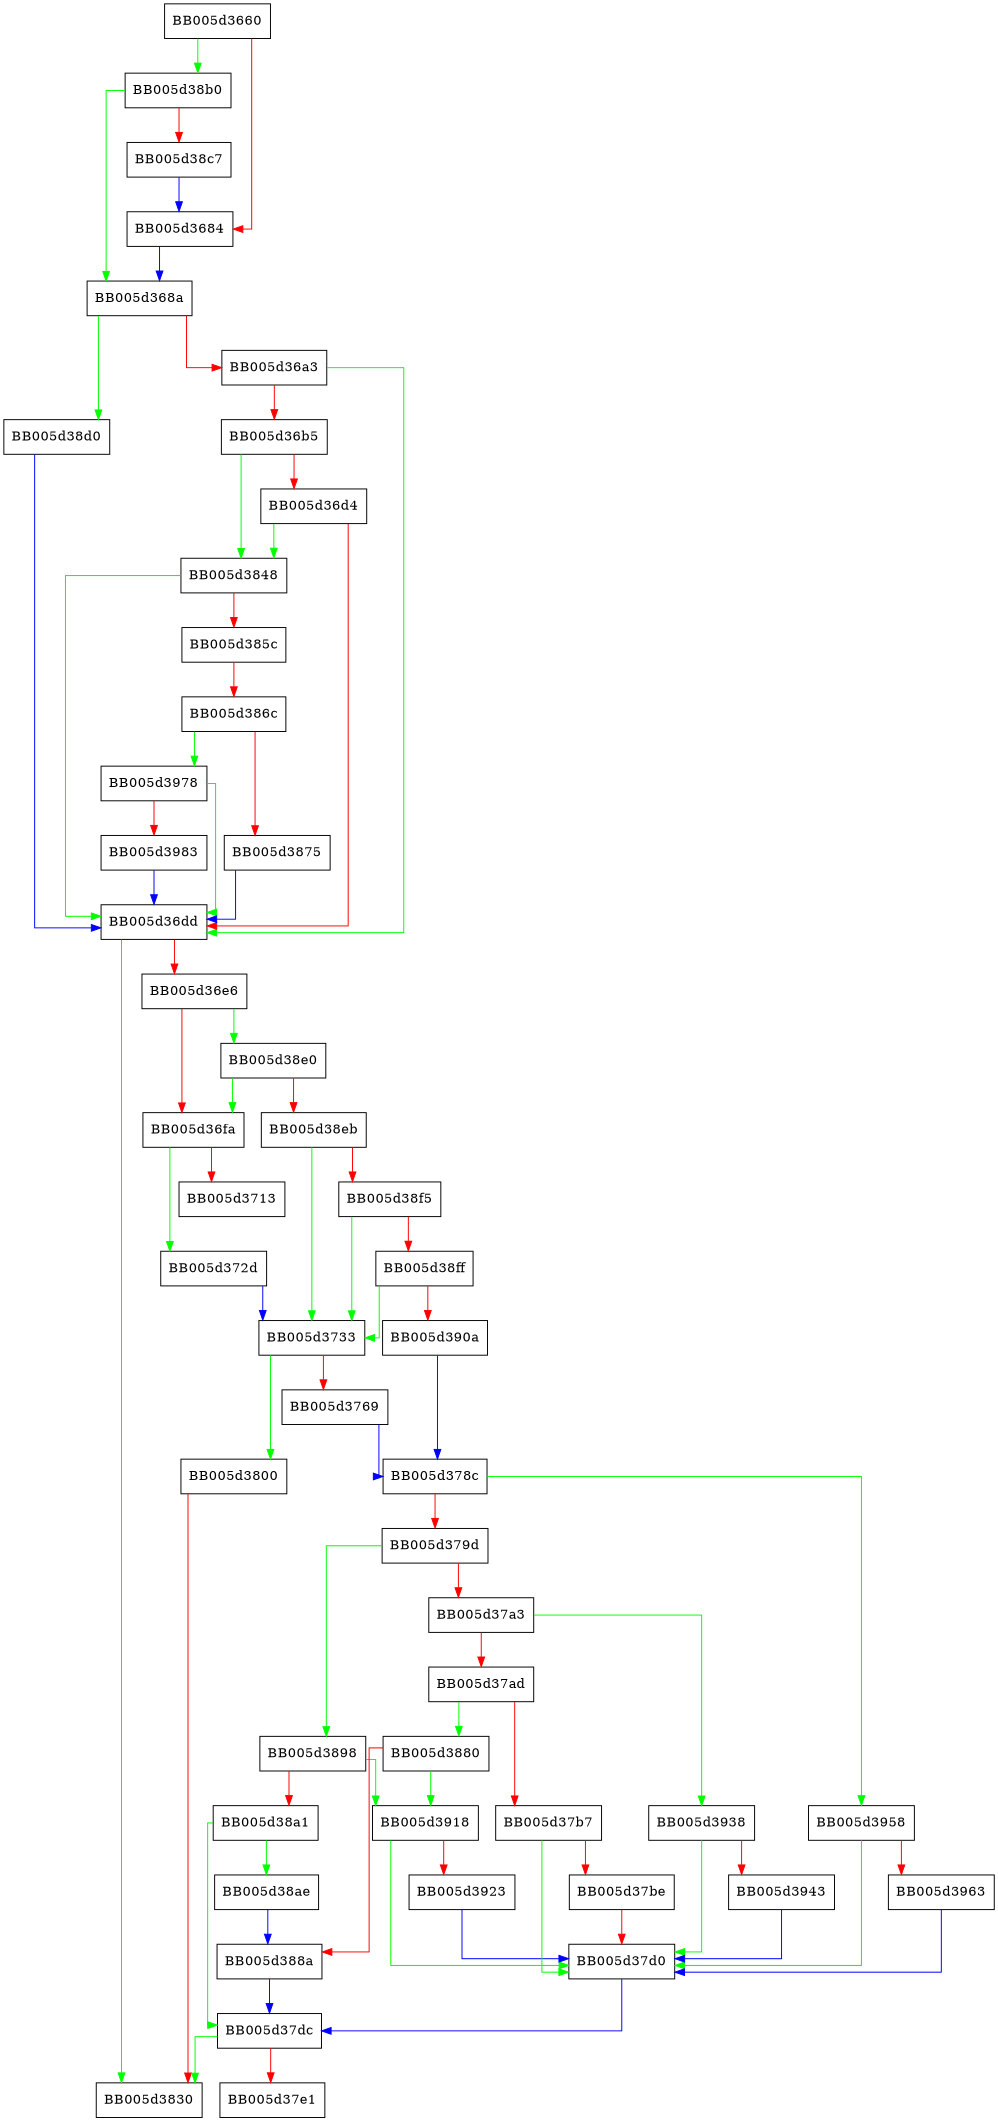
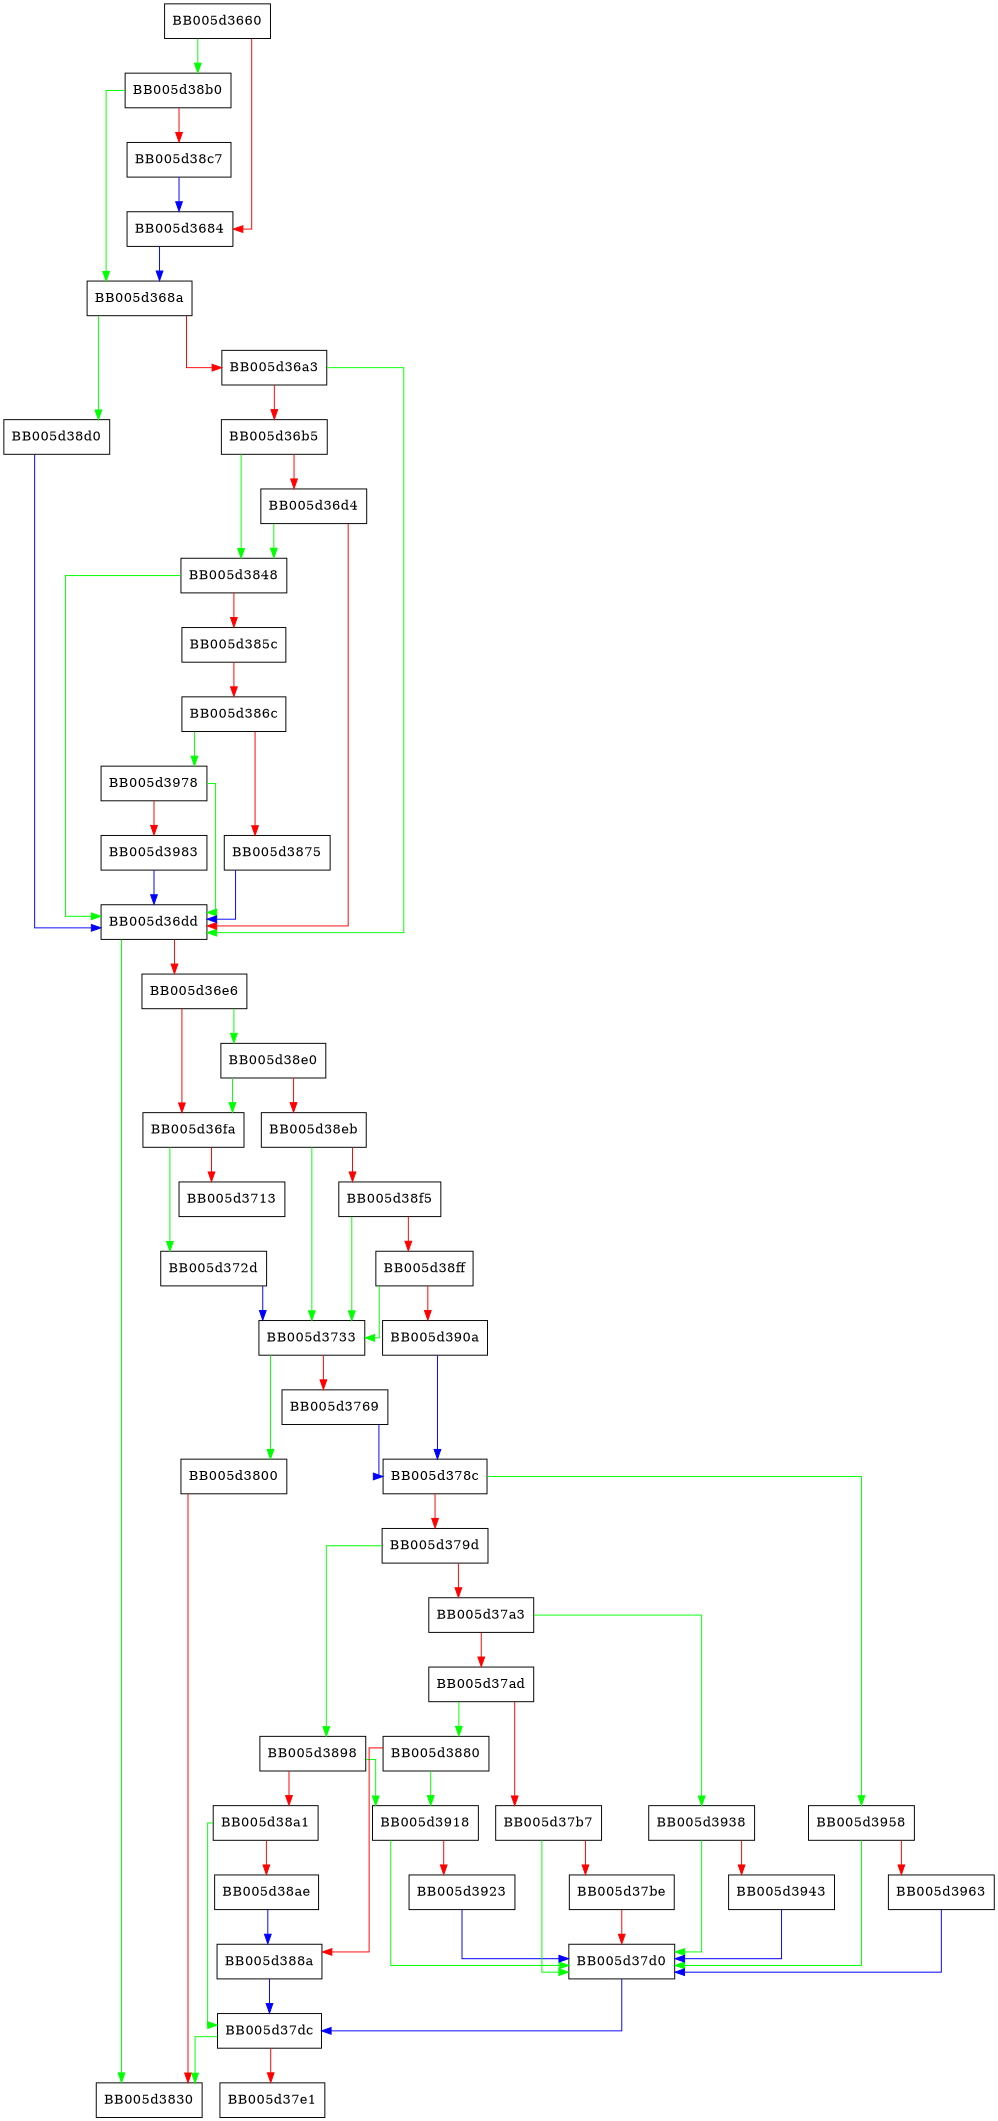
(266, 1853) -> (266, 1853)
